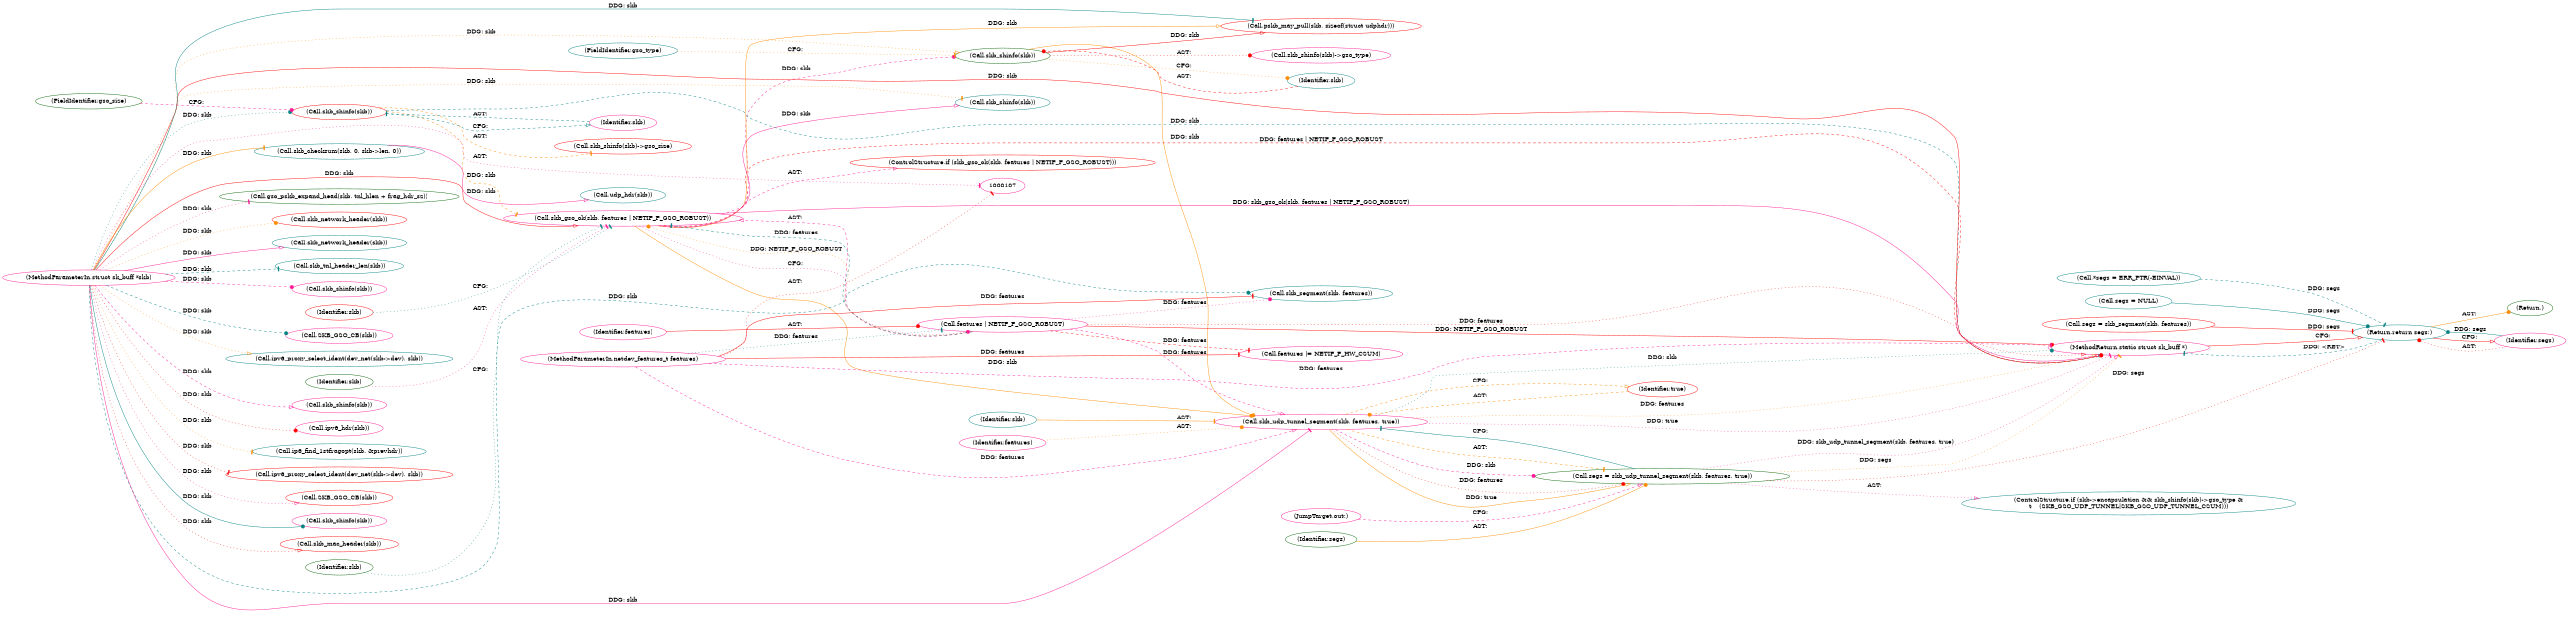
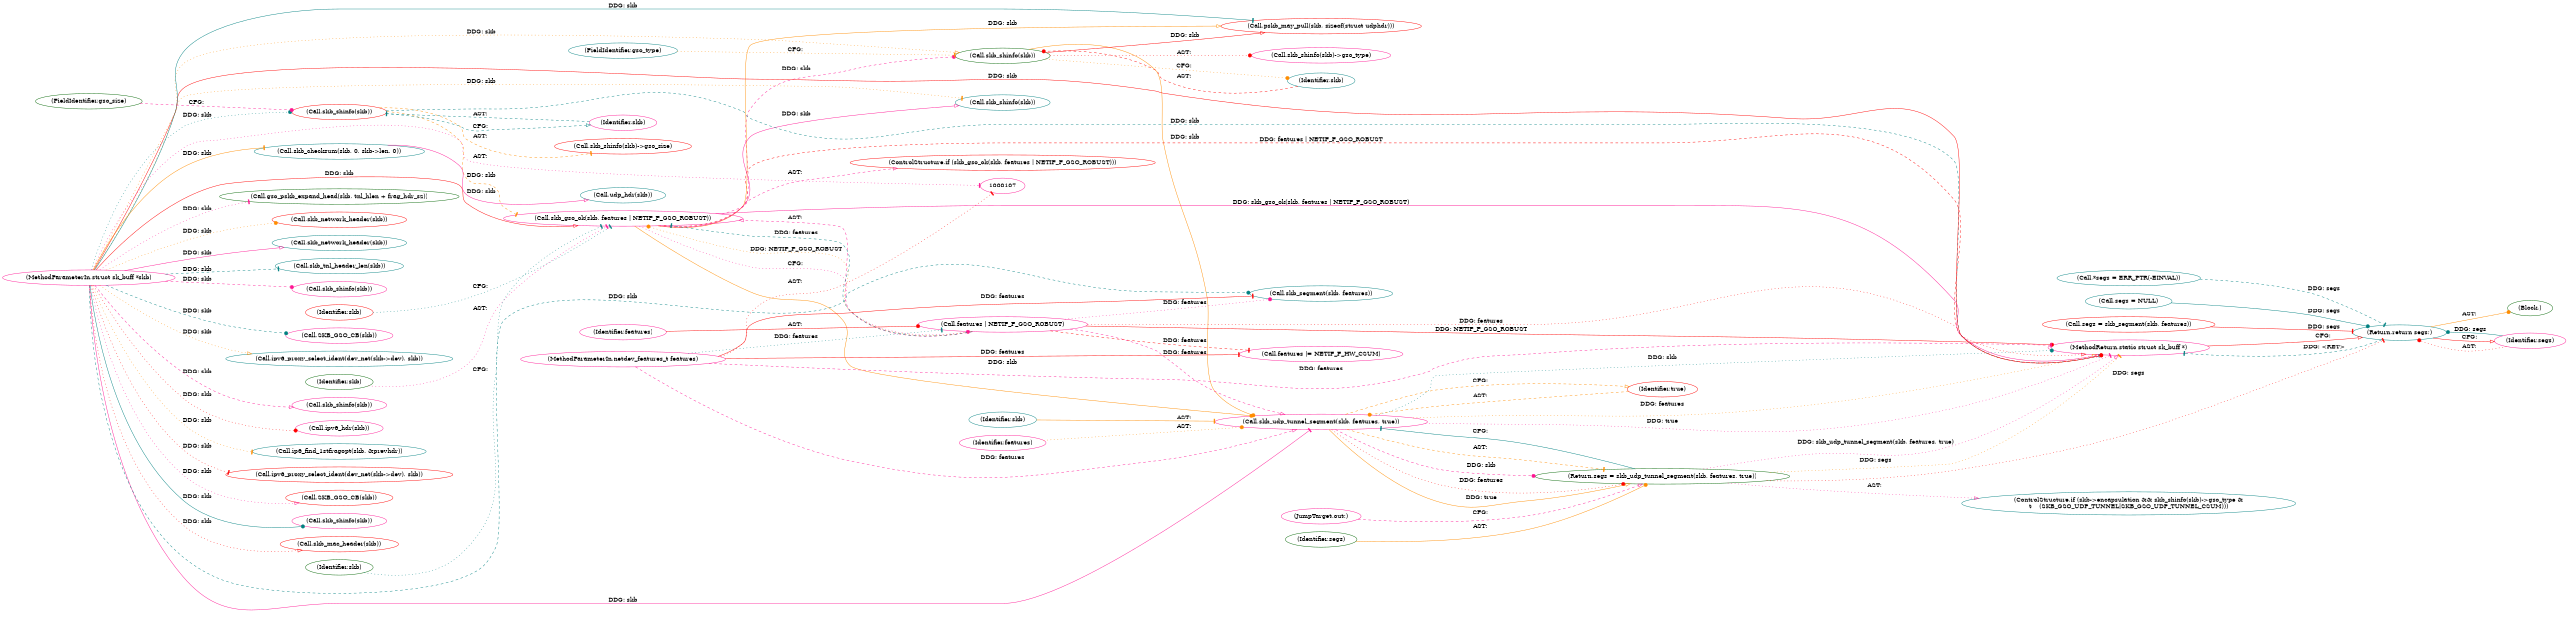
(2530, 308) -> (2530, 308)
(1662, 476) -> (1662, 476)
